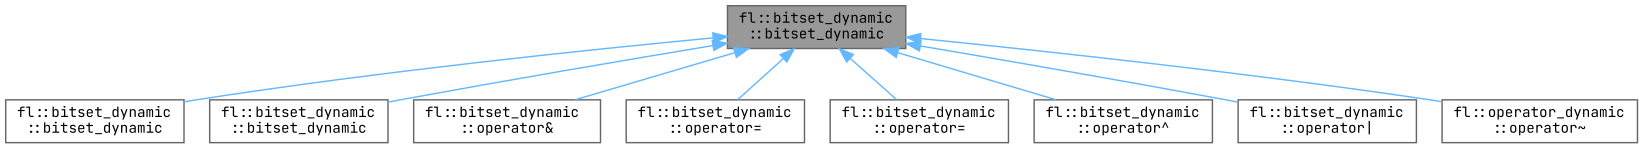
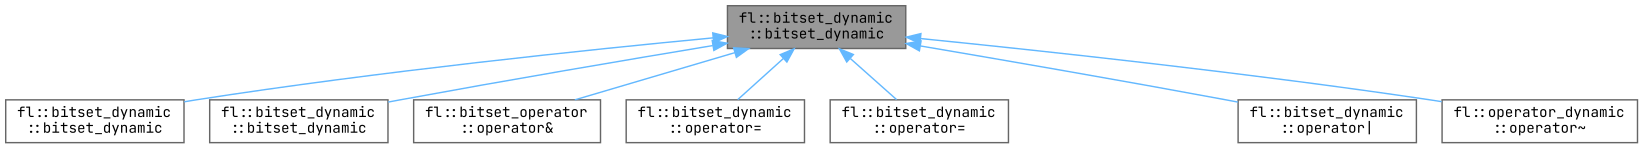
(507, 121) -> (507, 121)
(1123, 121) -> none
